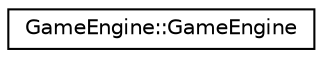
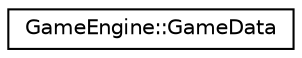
(161, 29) -> (151, 29)
